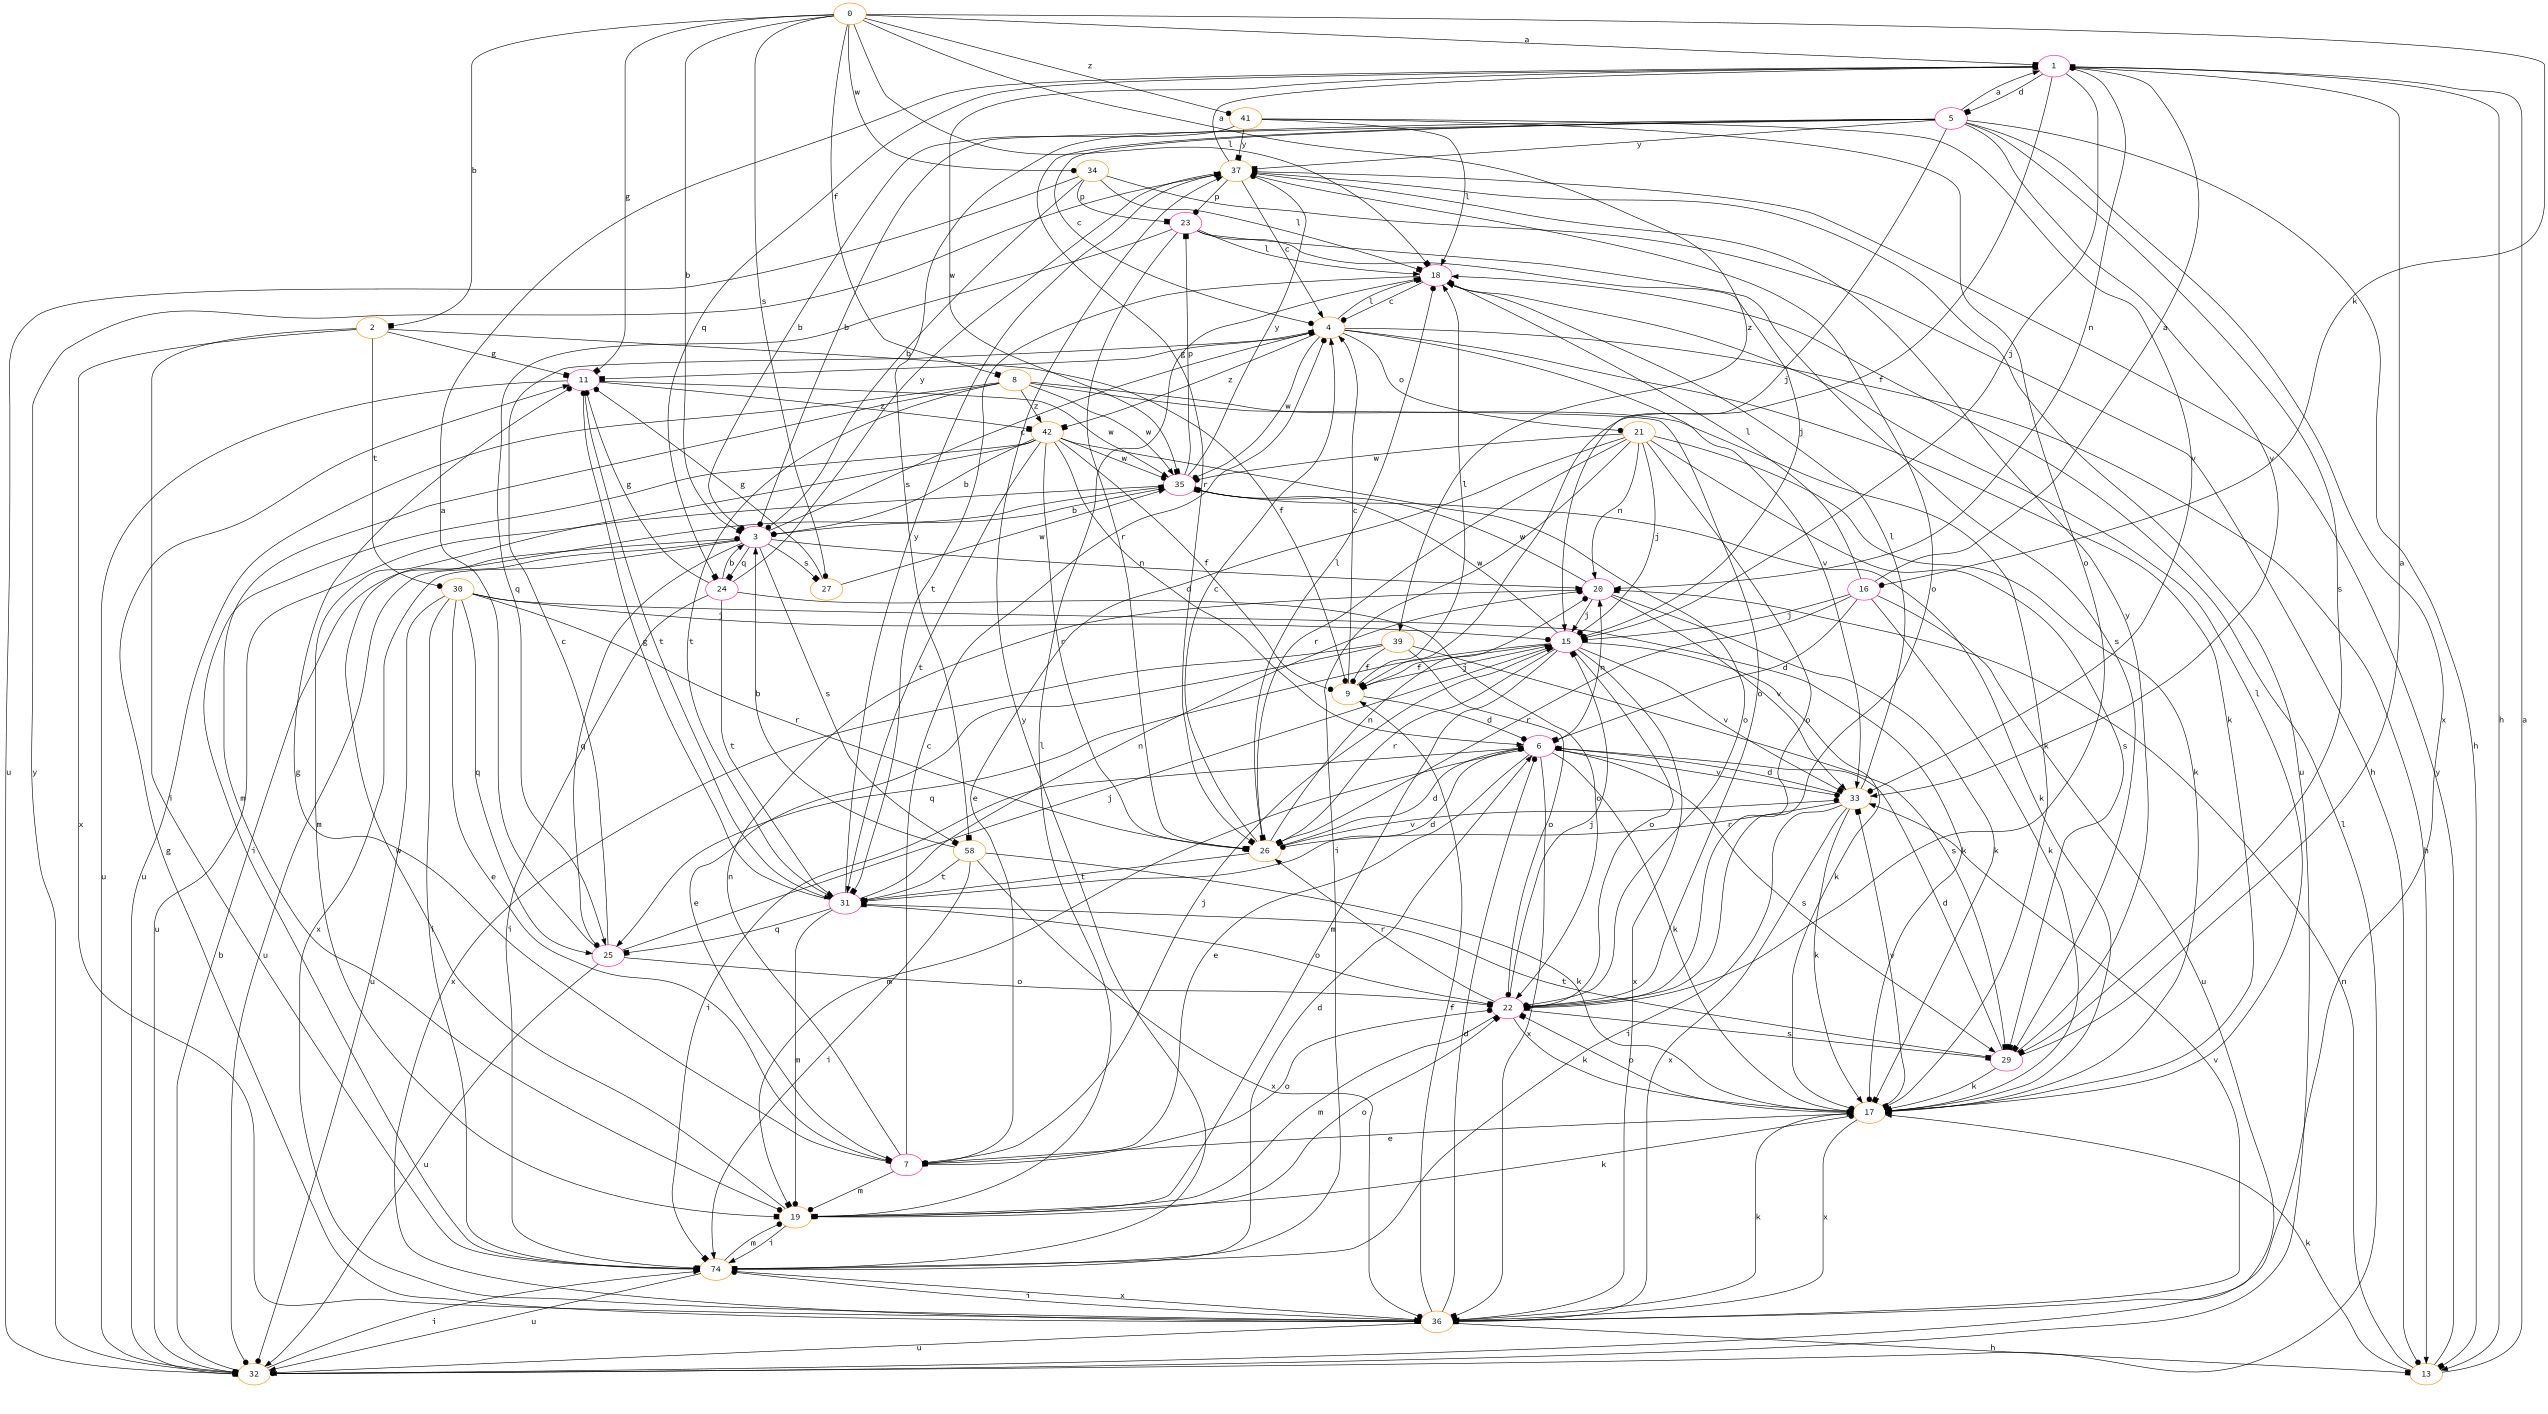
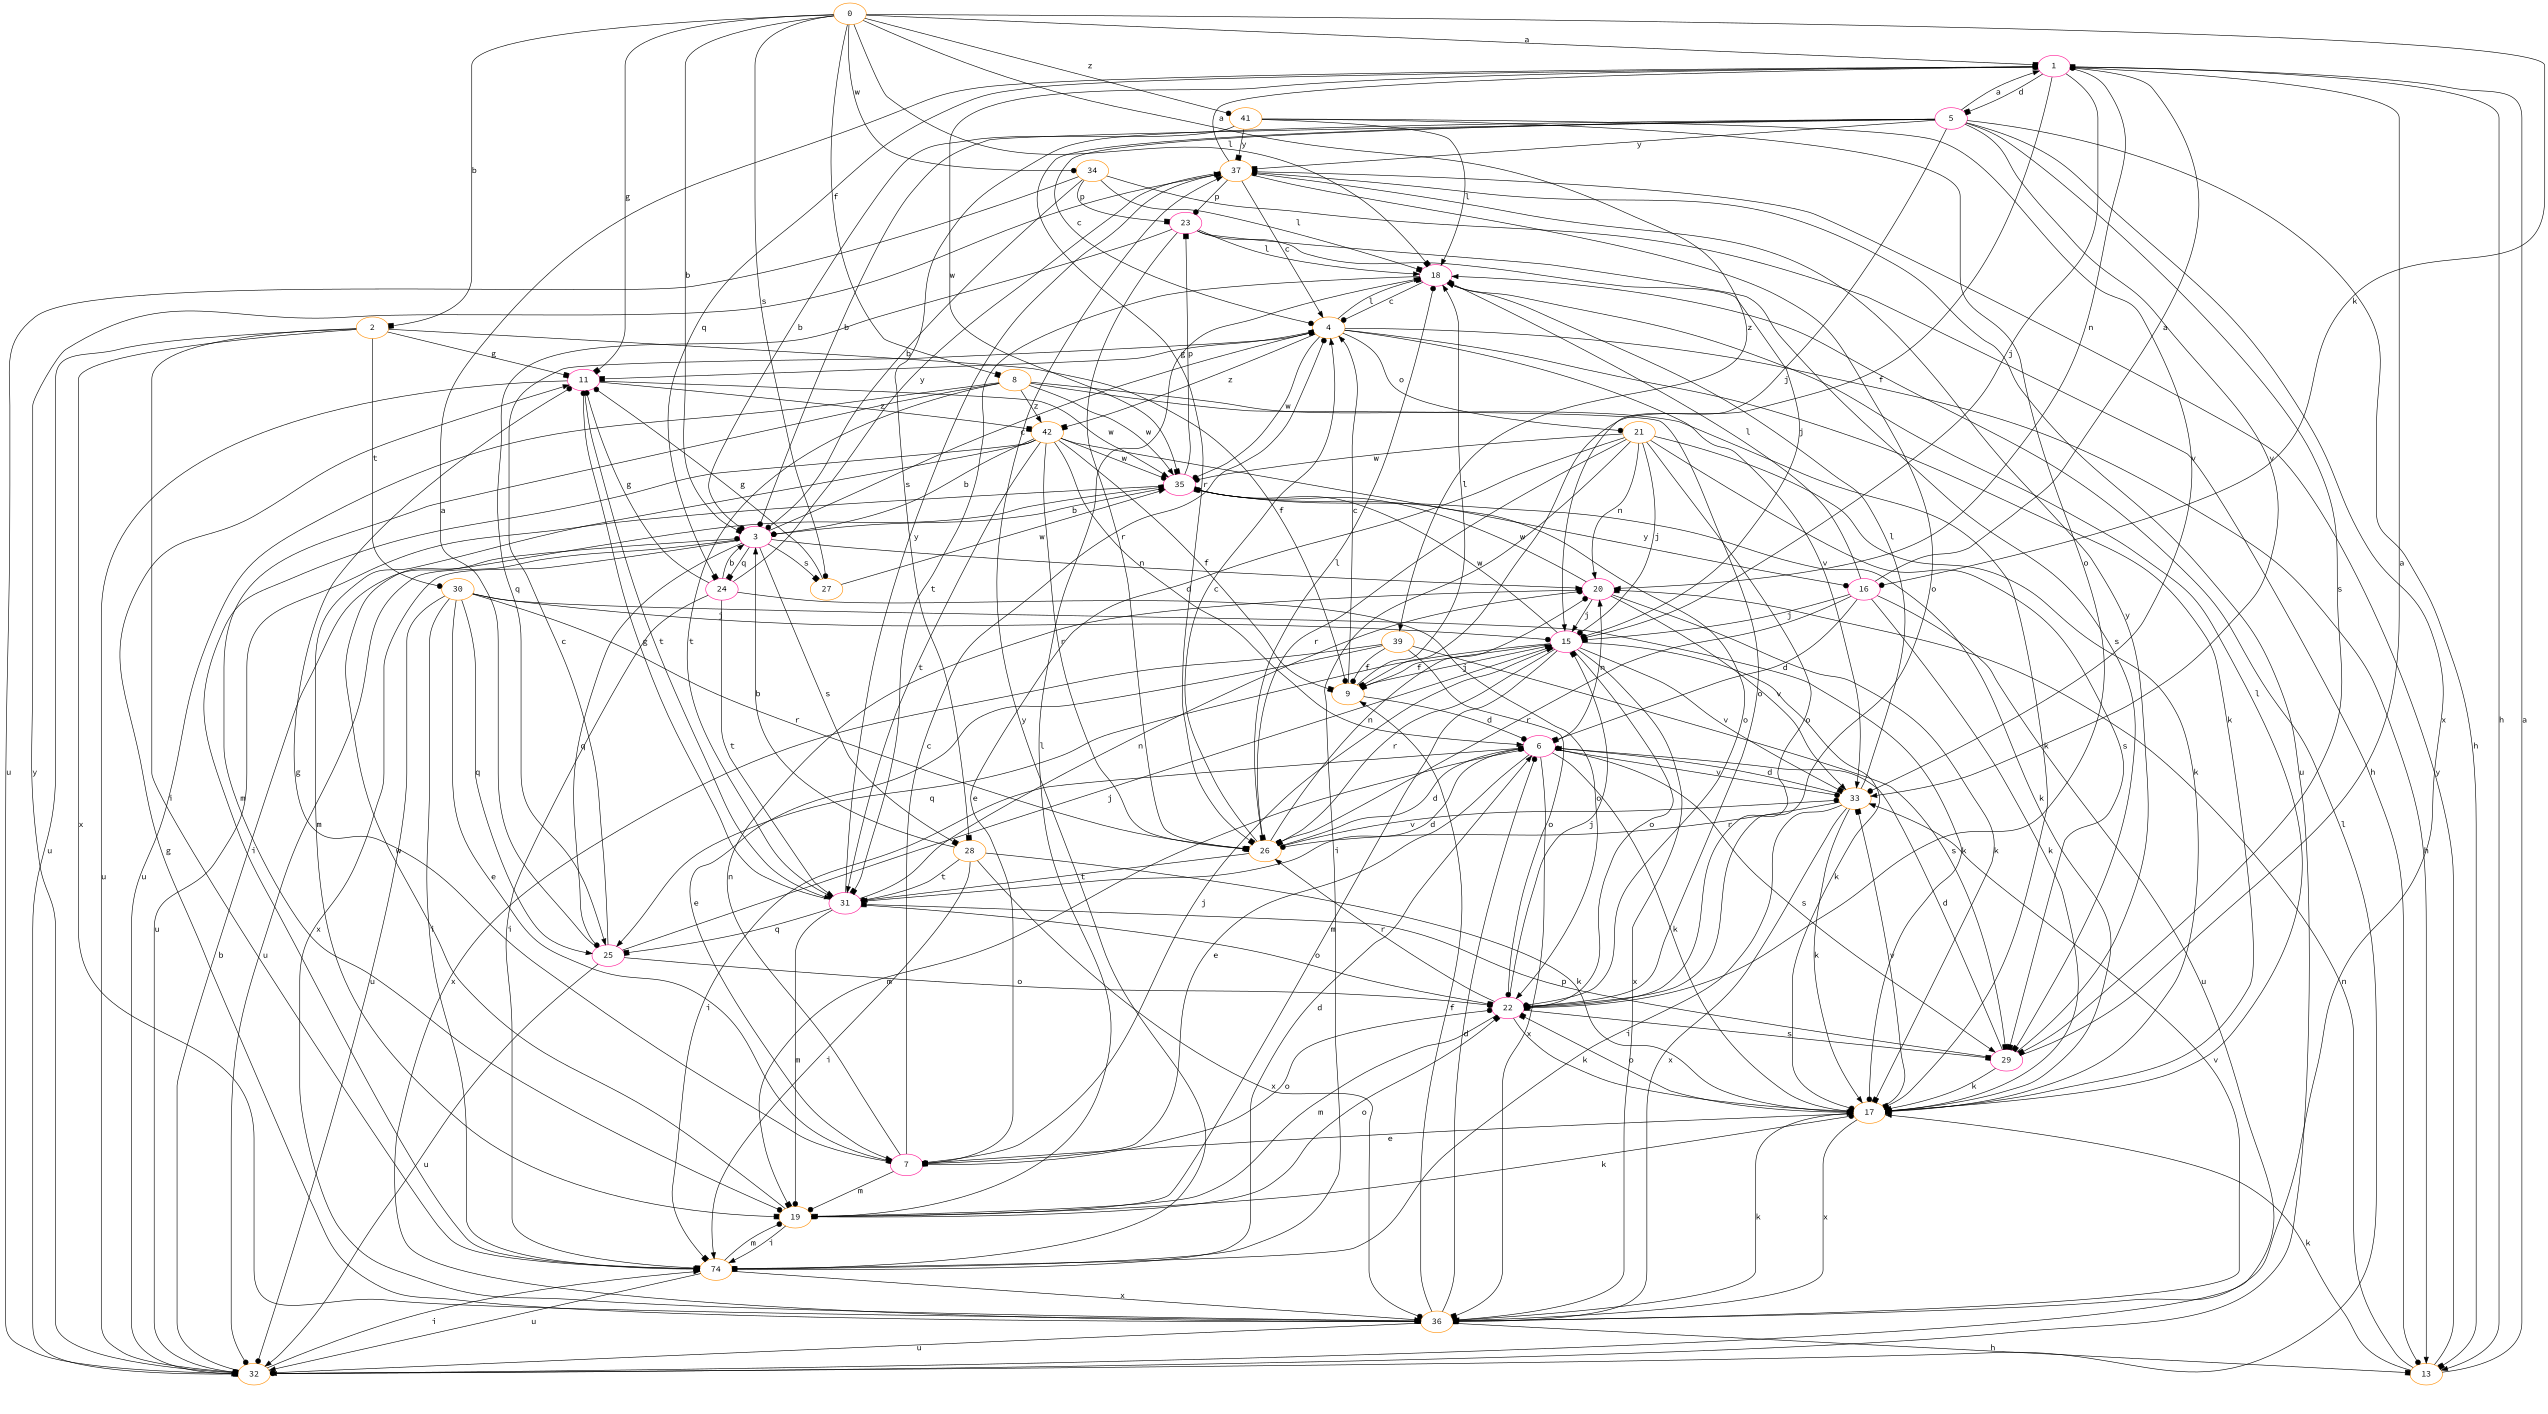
(1272, 321) -> (1553, 529)
(1198, 561) -> (1198, 561)
none -> (54, 805)
(970, 851) -> (970, 851)
(1564, 982) -> (1564, 982)
(1078, 1304) -> none
